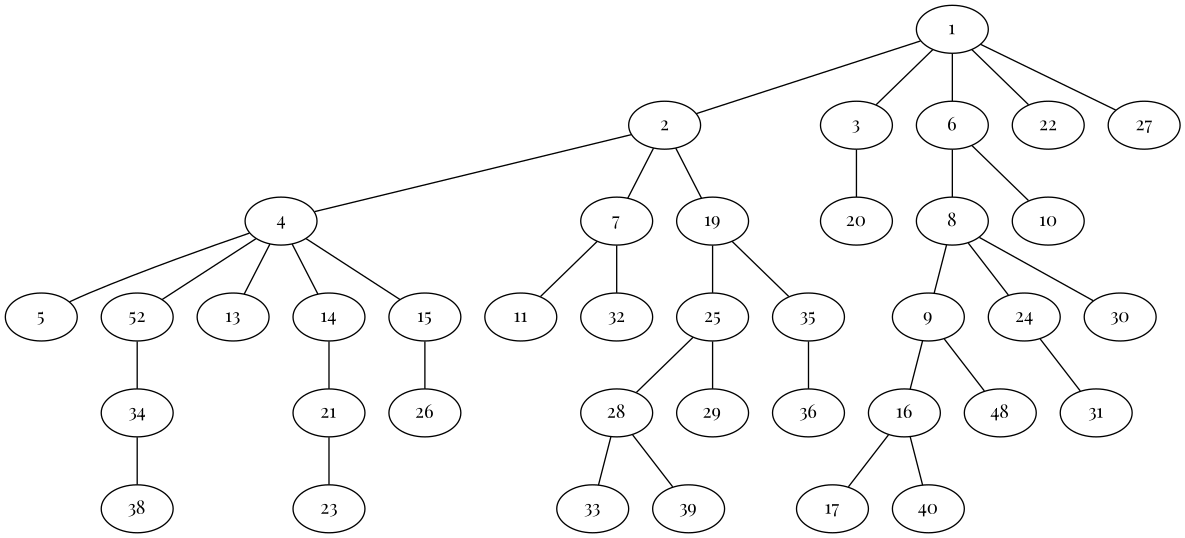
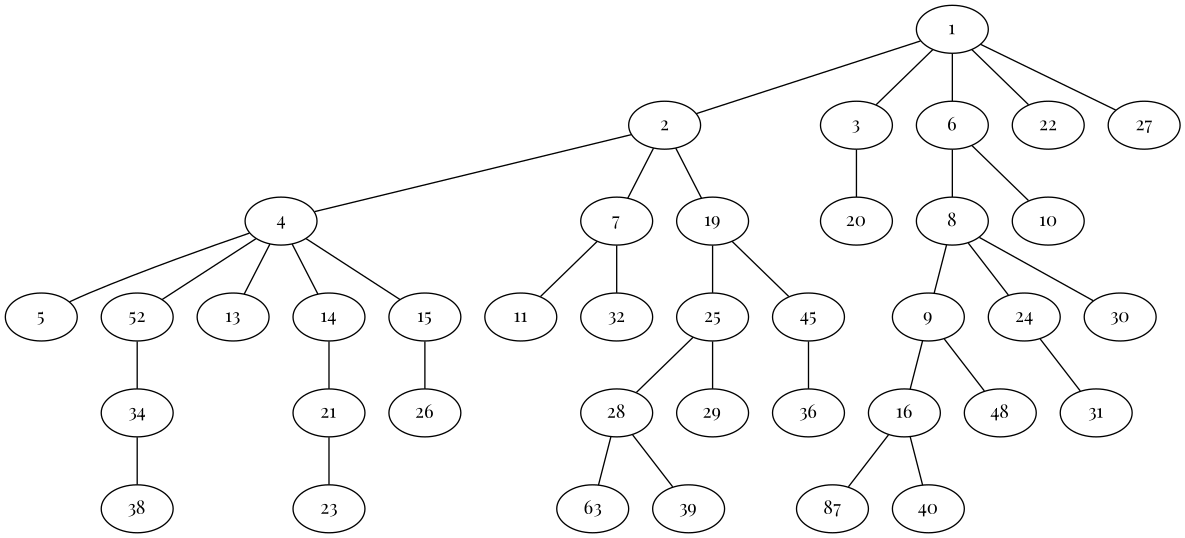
(808, 317) -> (808, 317)
(593, 509) -> (593, 509)
(832, 509) -> (832, 509)
